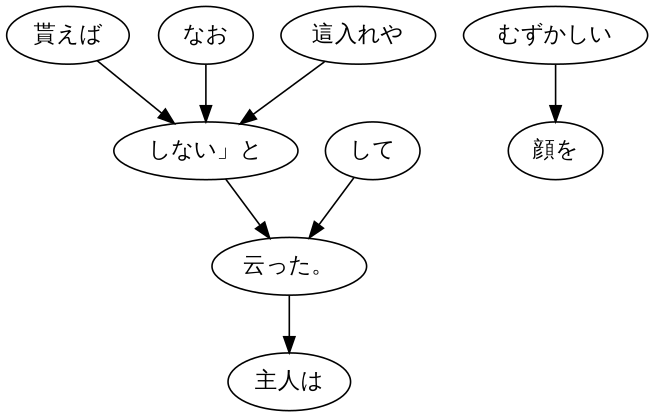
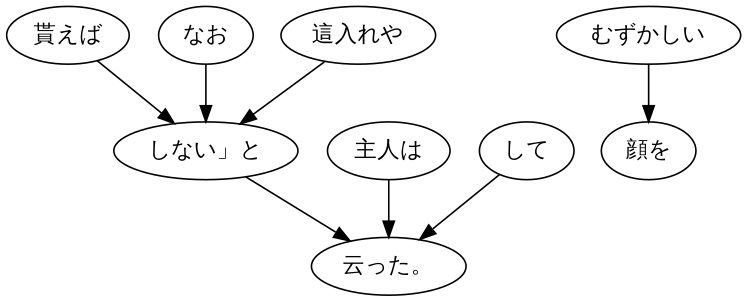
(289, 316) -> (389, 201)
